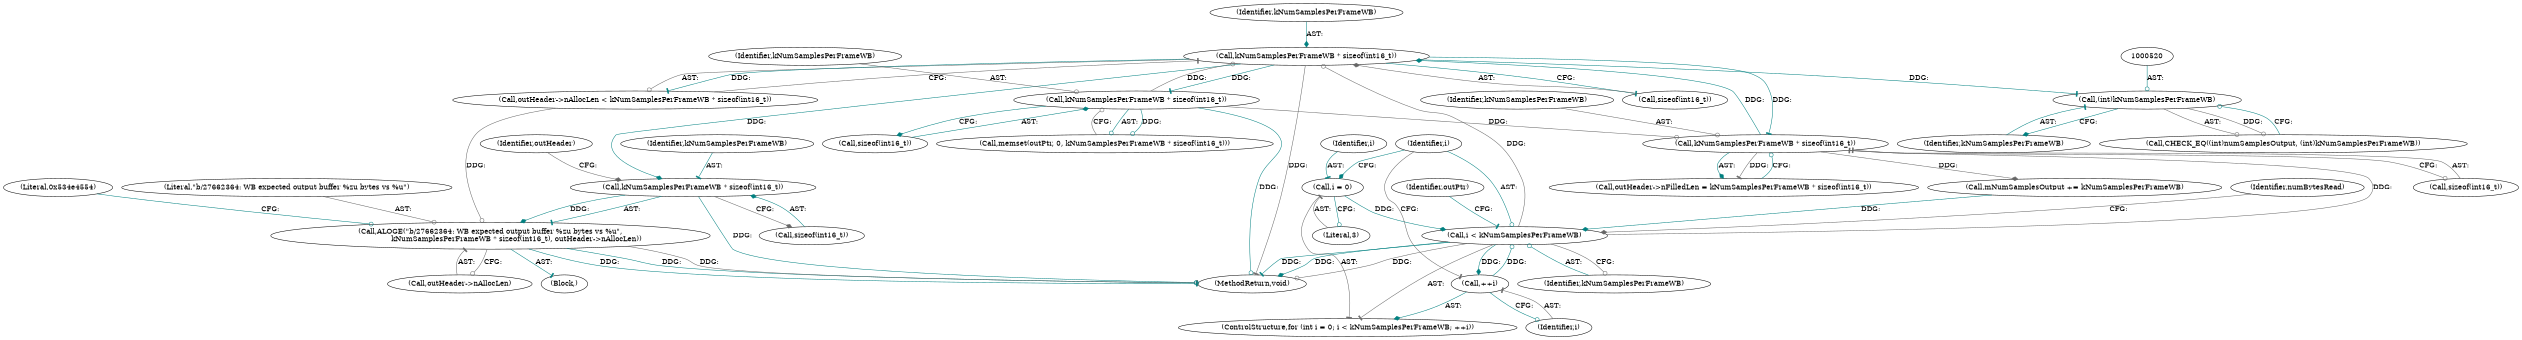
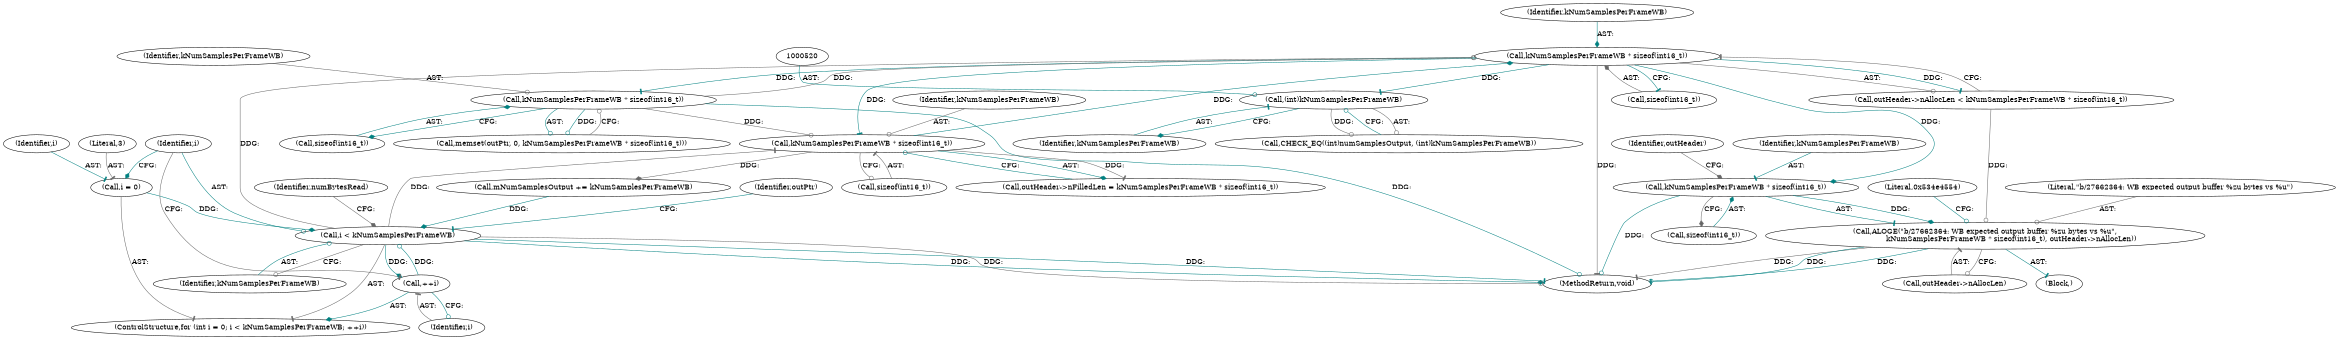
(1337, 210) -> none
